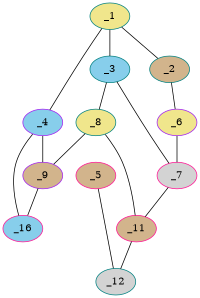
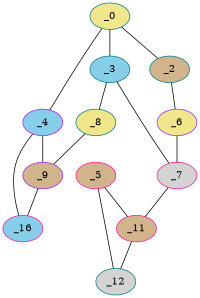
(110, 16) -> (110, 16)
(126, 173) -> (116, 202)
